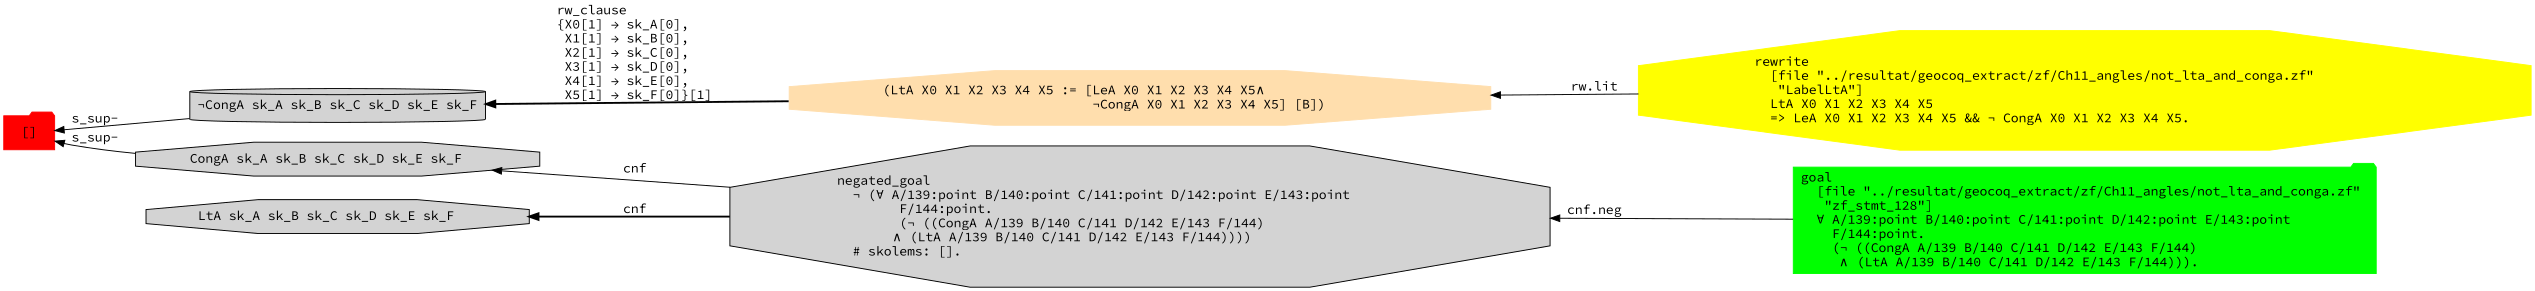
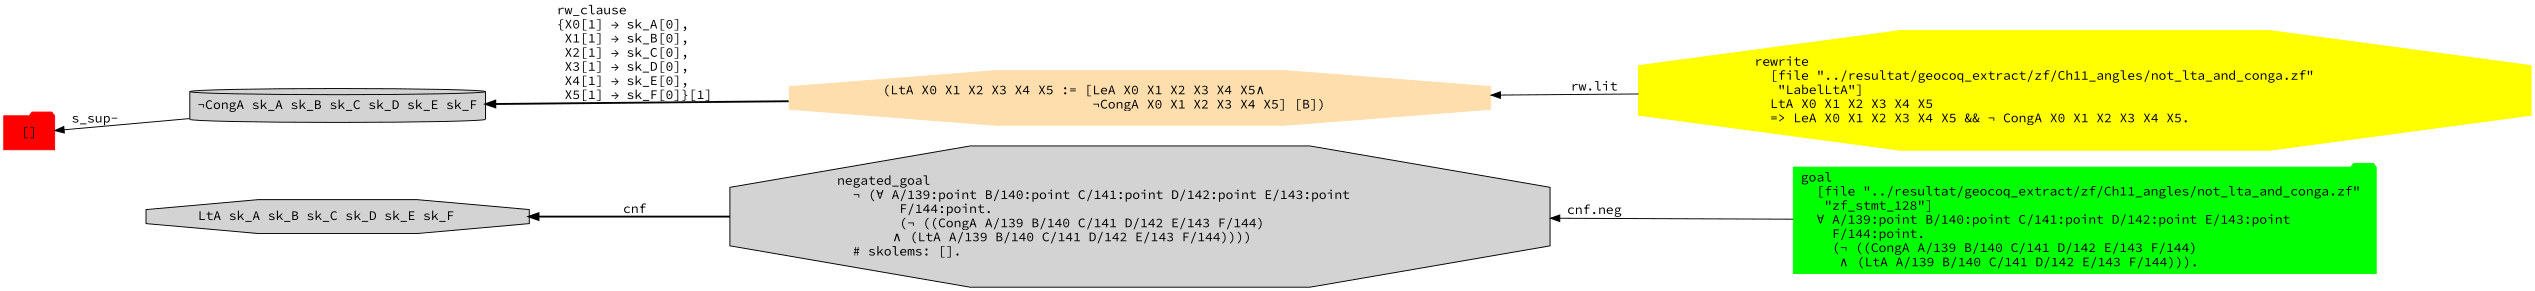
(338, 159) -> none
